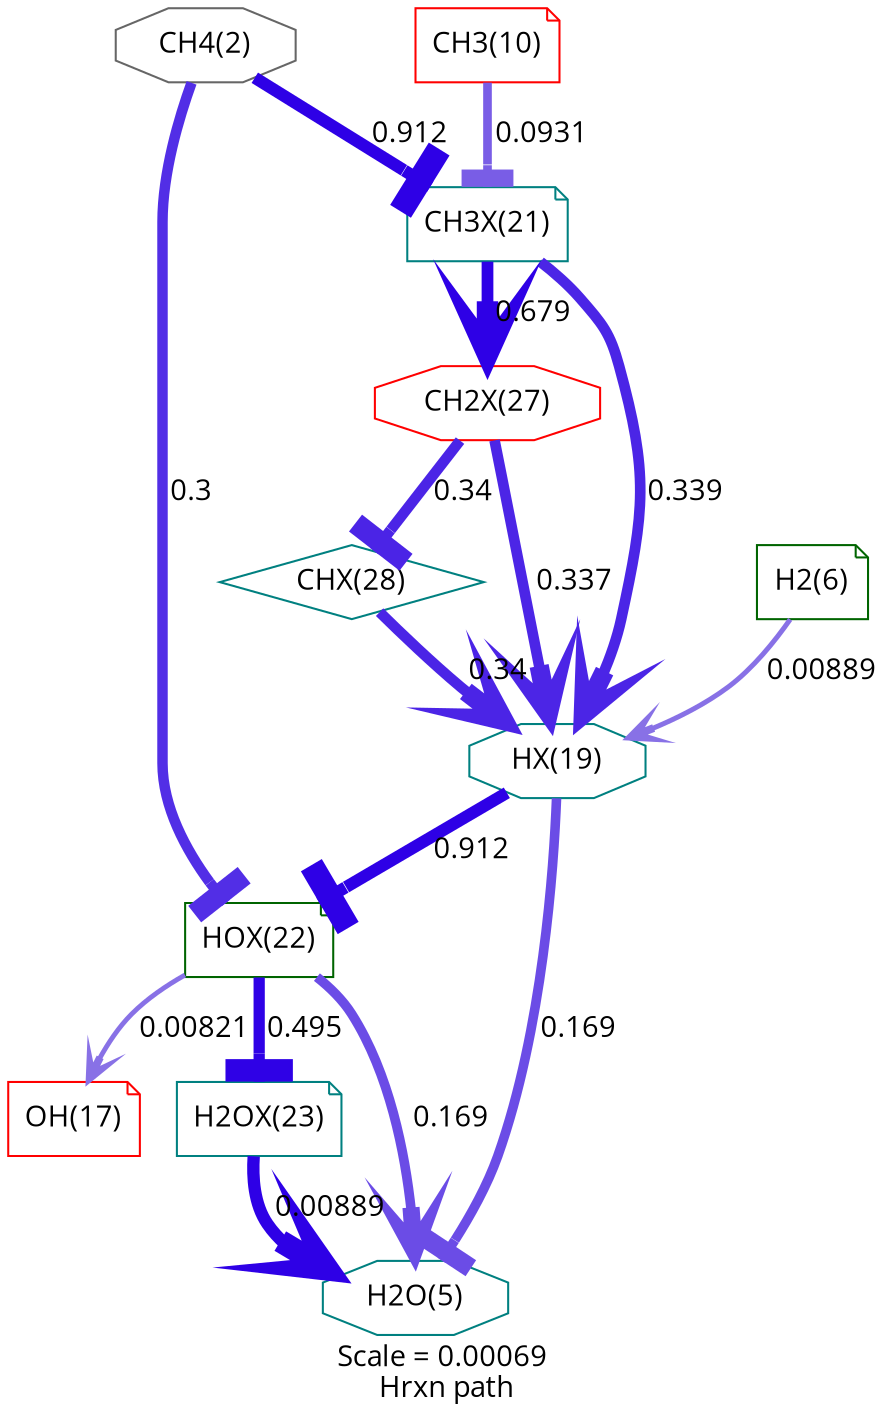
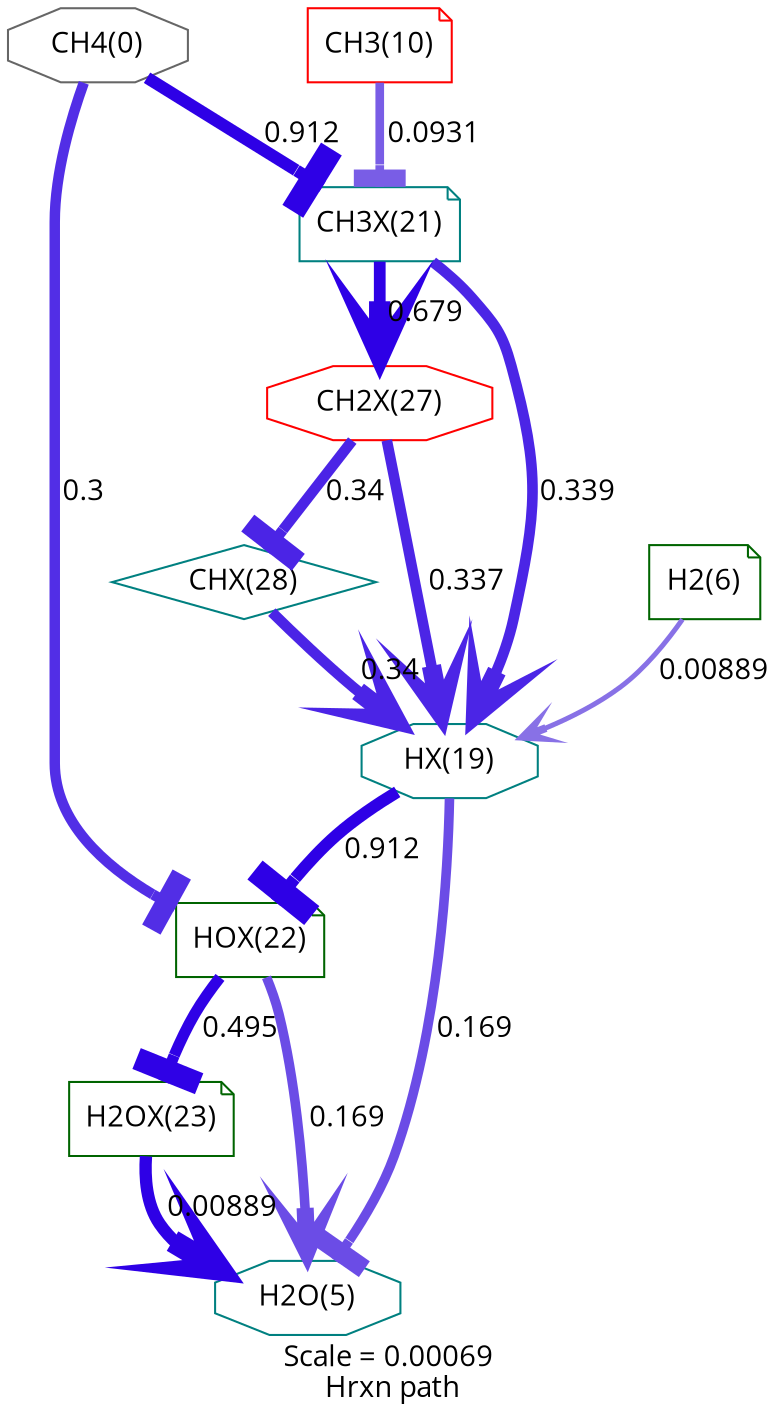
(206, 45) -> (98, 45)
(74, 1119) -> none
(259, 1119) -> (151, 1119)
